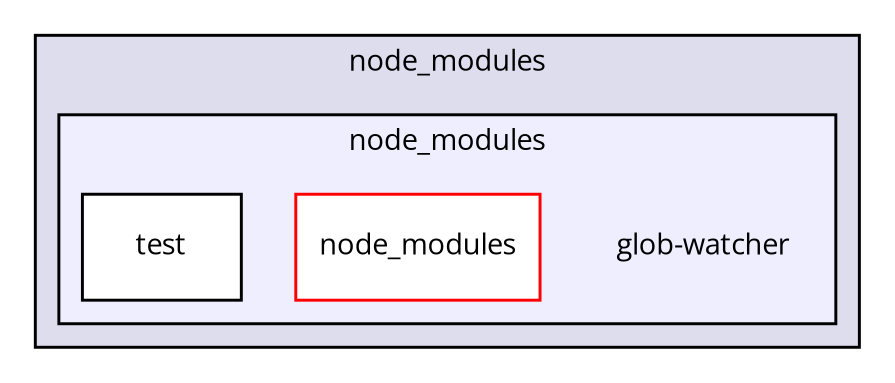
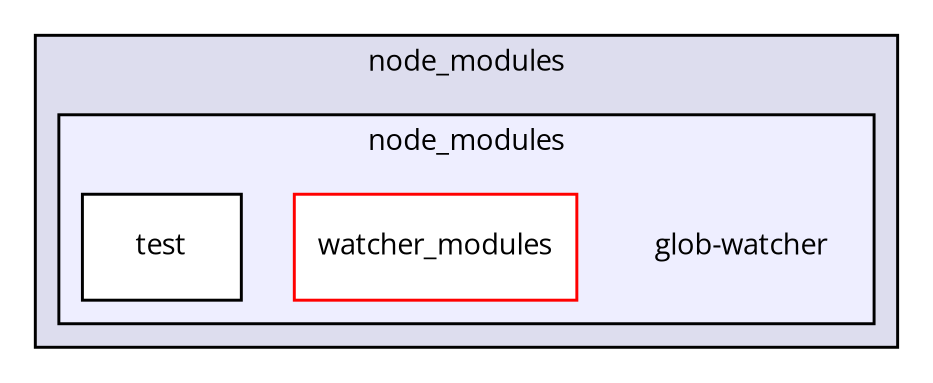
(418, 247) -> (436, 247)
